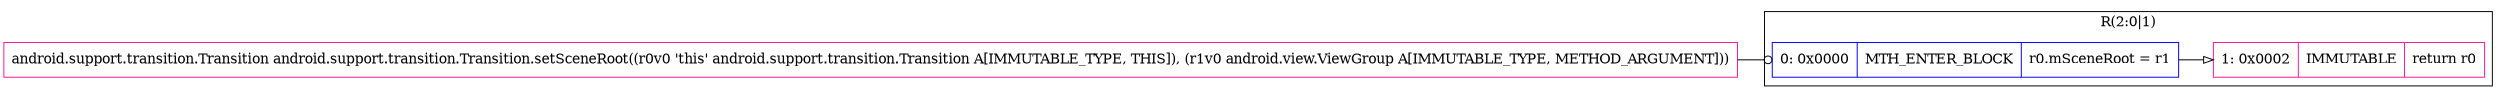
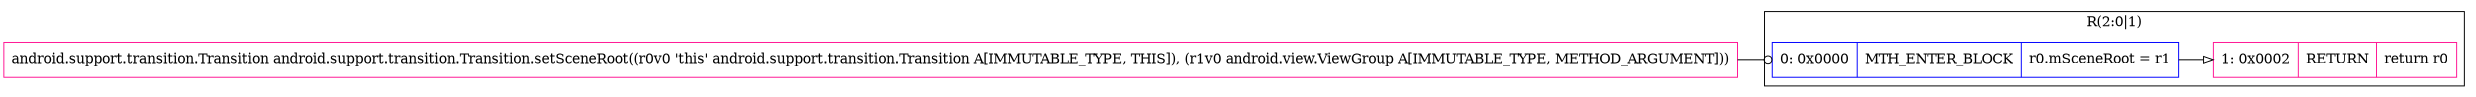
(2351, 59) -> (2337, 59)
